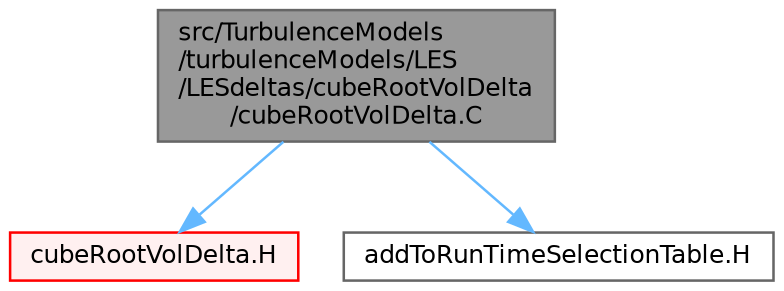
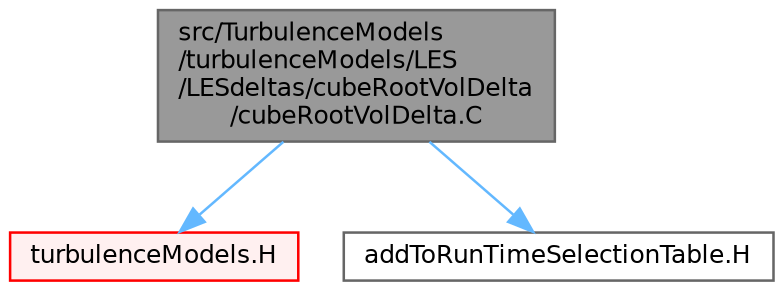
(154, 257) -> (154, 257)
